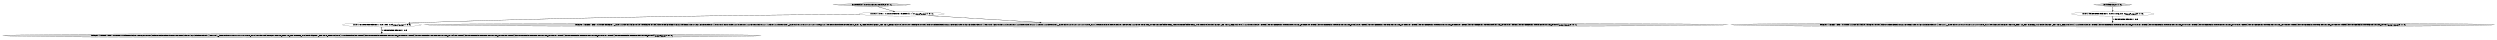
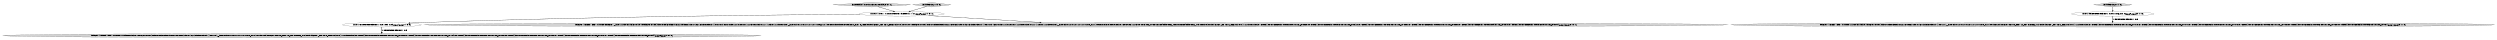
none -> (932, 5)
